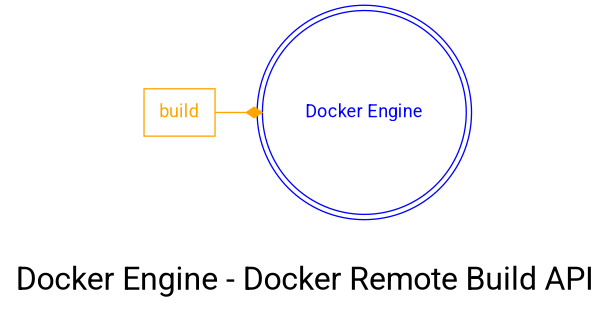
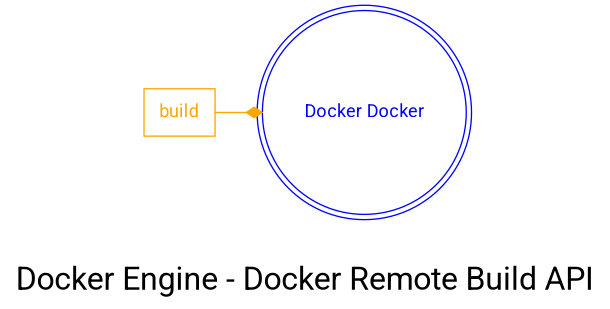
(364, 112) -> (364, 112)
